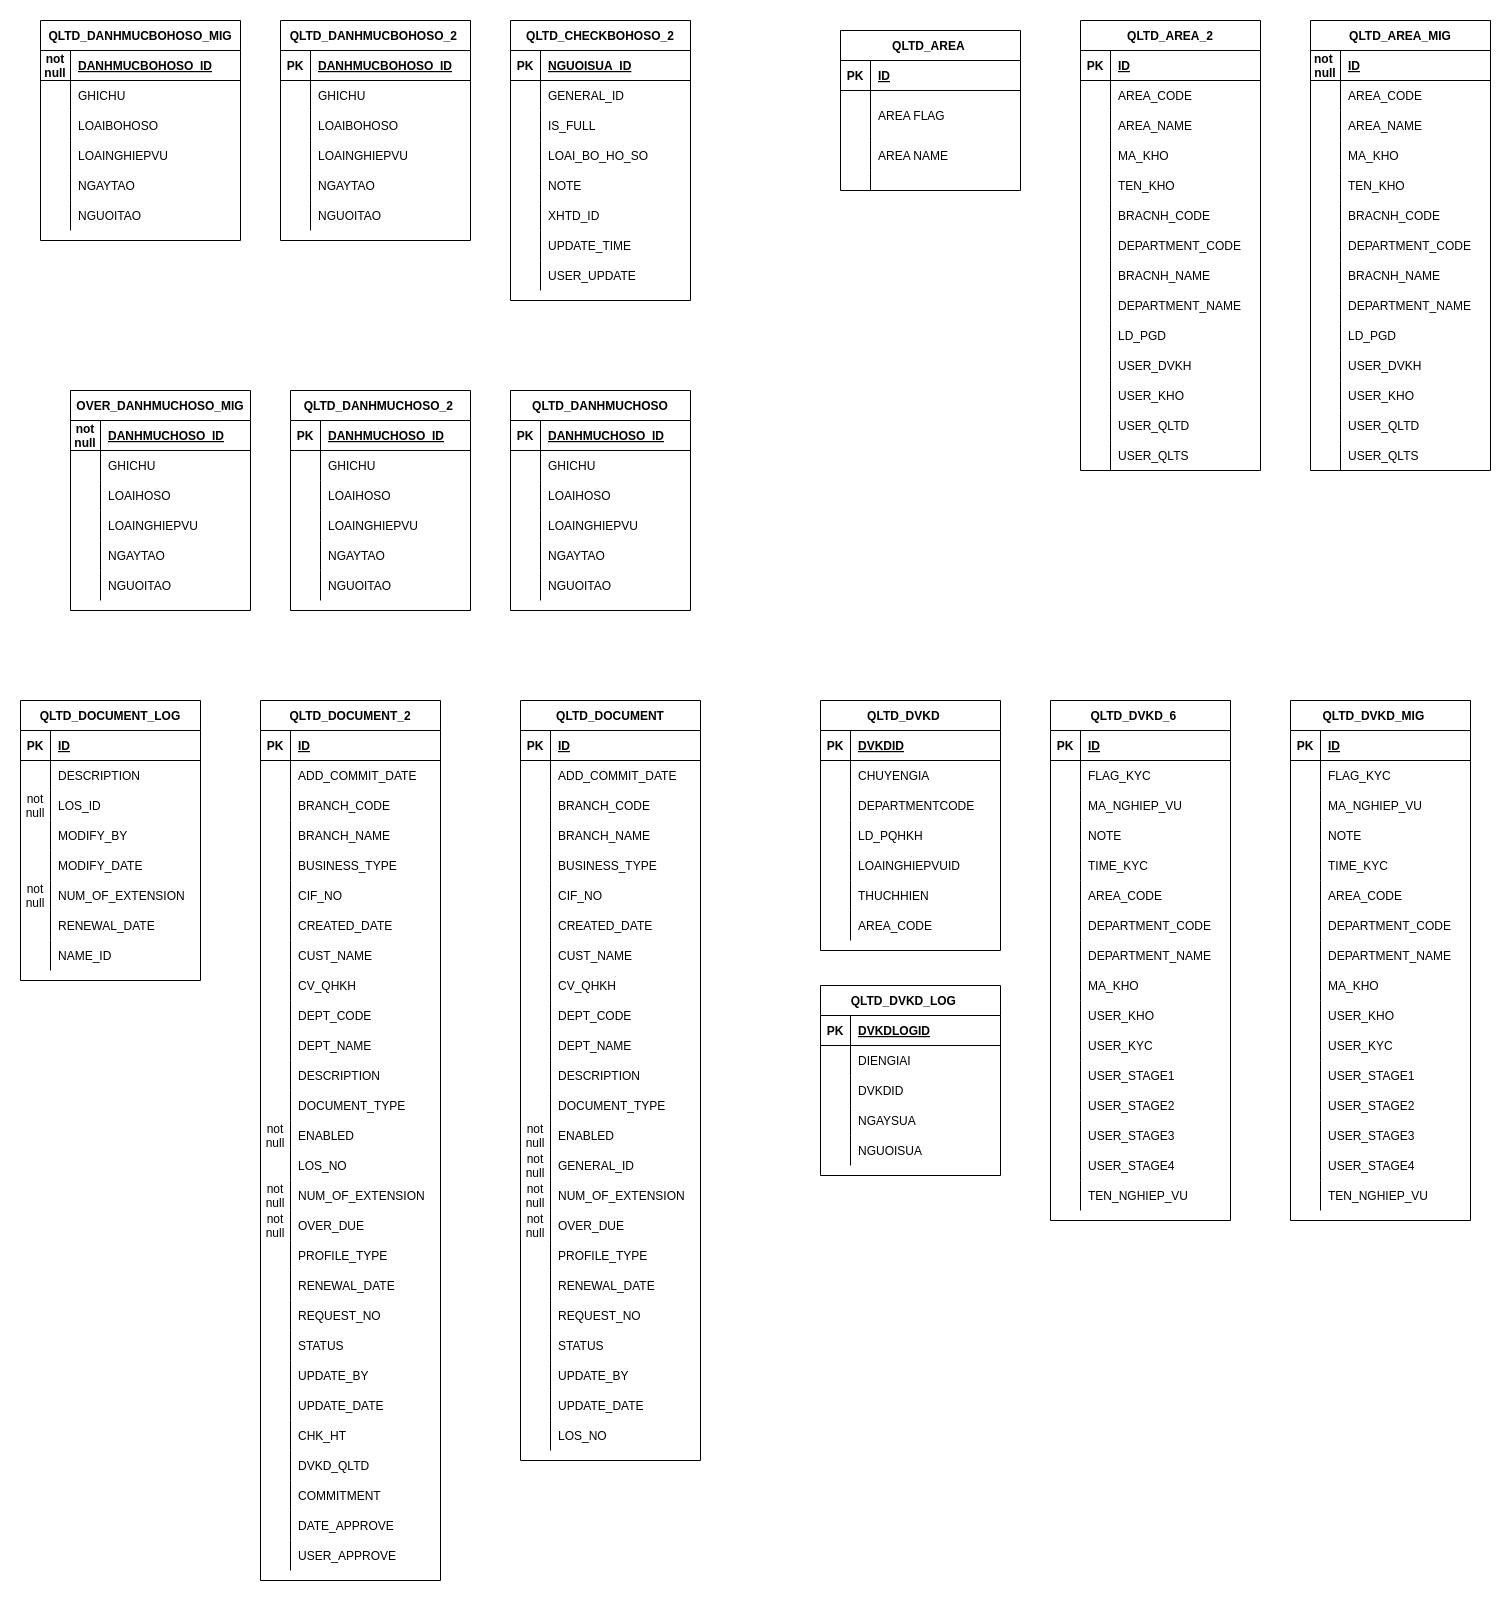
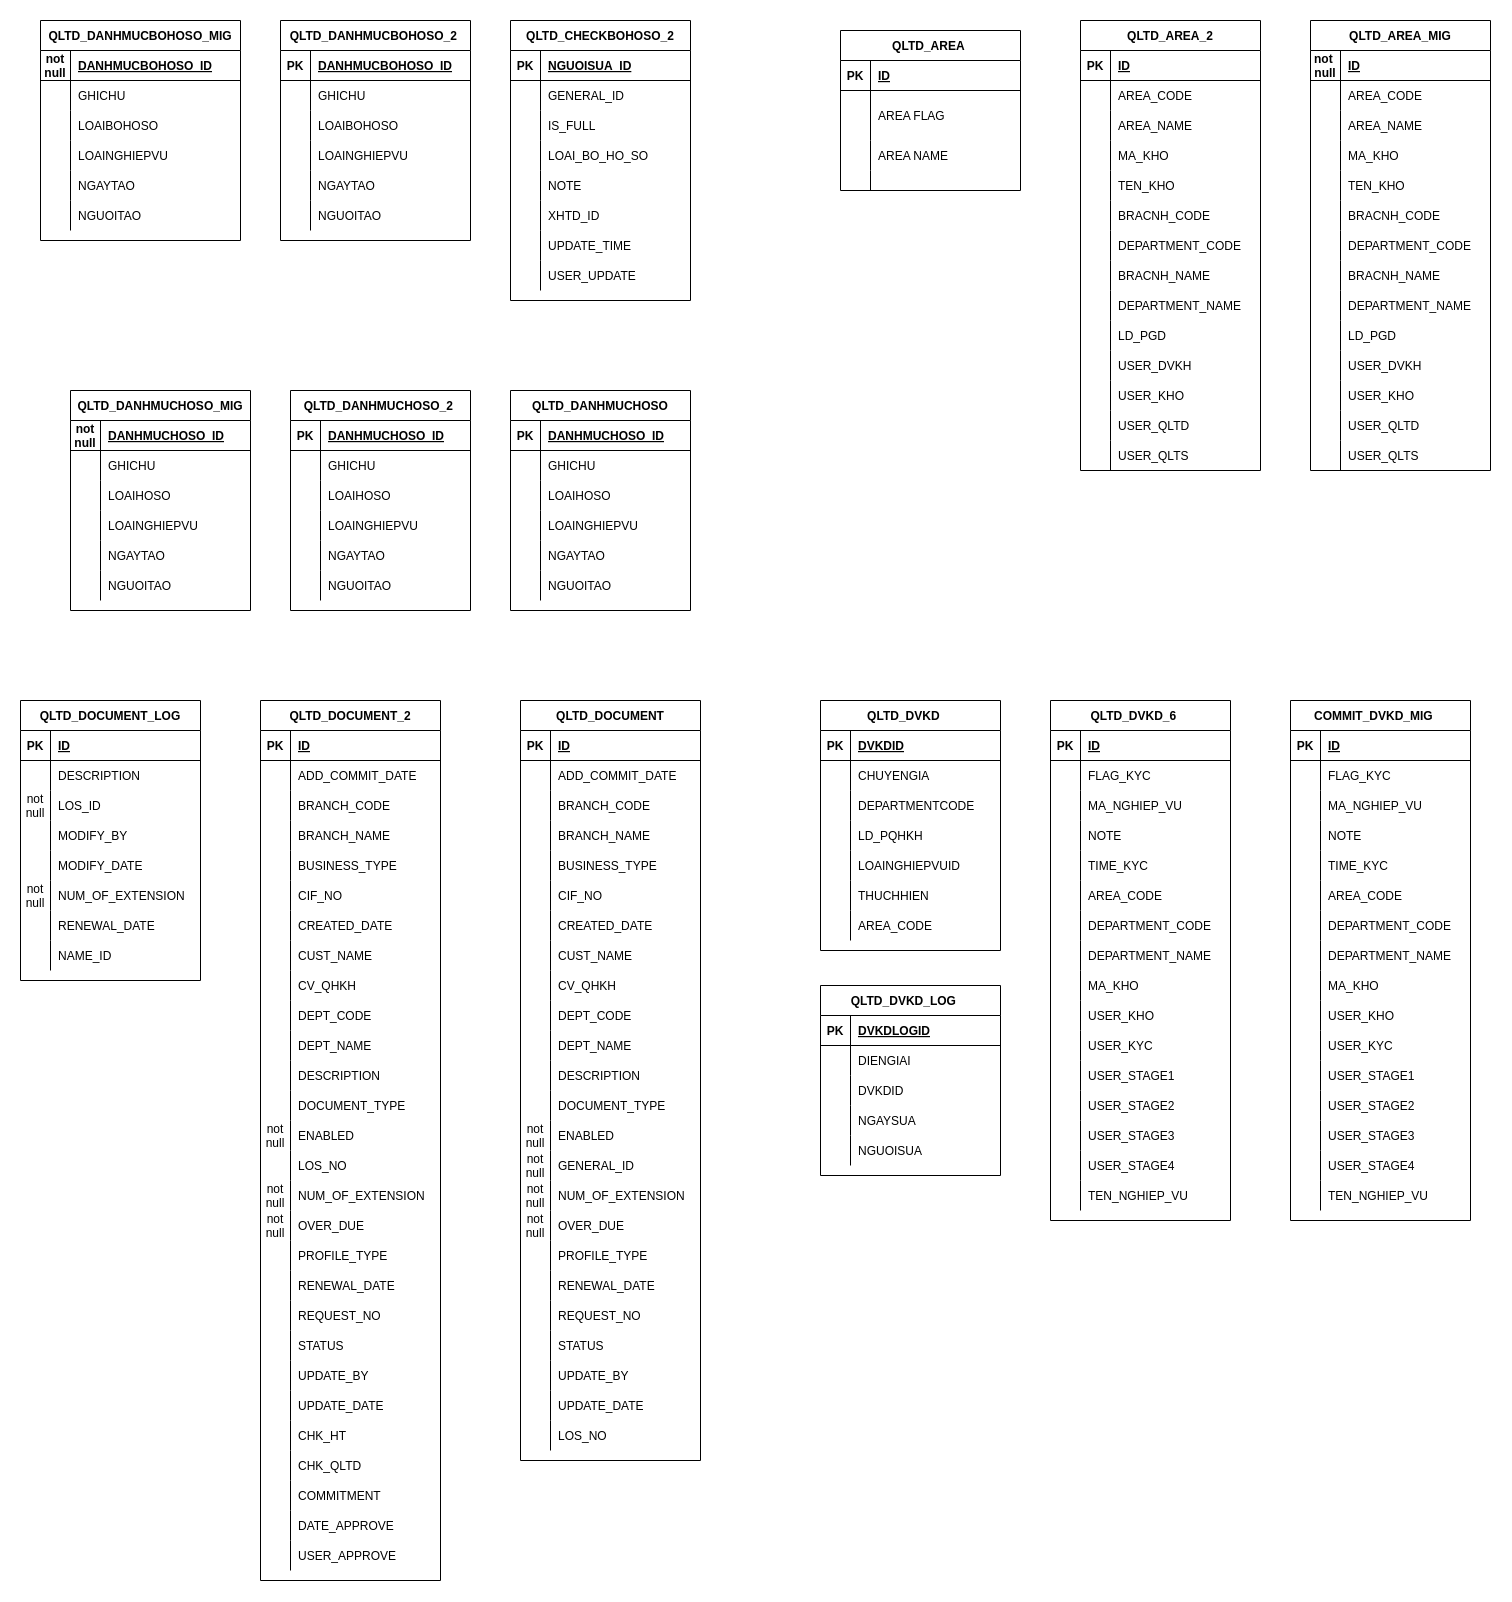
(160, 406) -> (160, 406)
(1380, 716) -> (1380, 716)
(328, 1466) -> (325, 1466)
